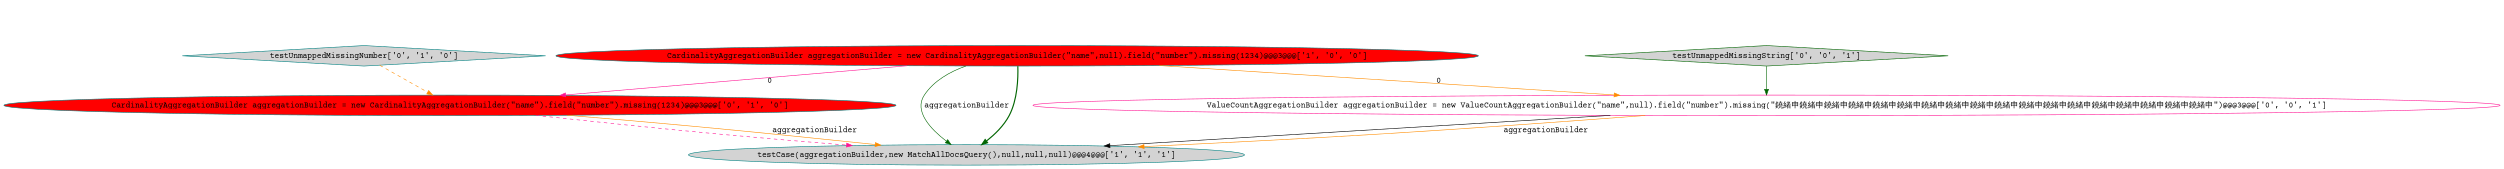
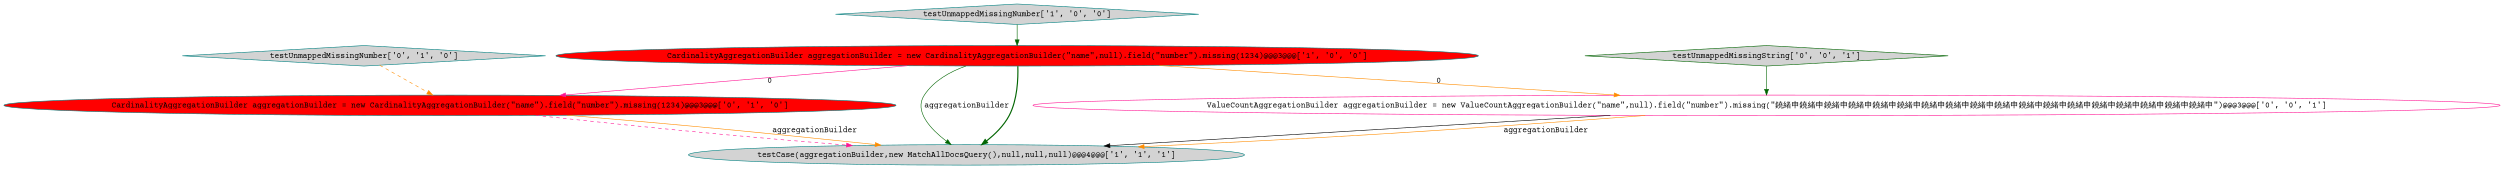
none -> (1017, 14)
